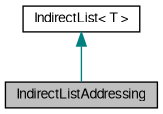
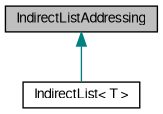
(81, 64) -> (81, 64)
